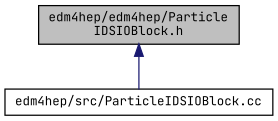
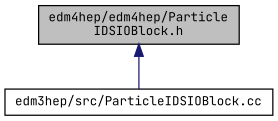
(139, 102) -> (139, 102)
